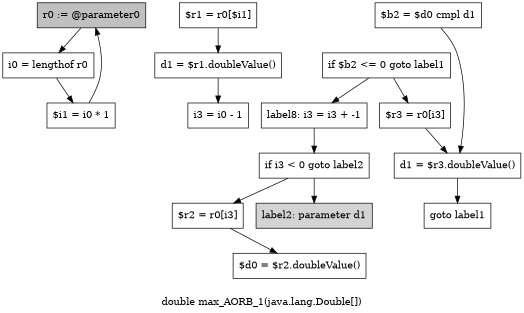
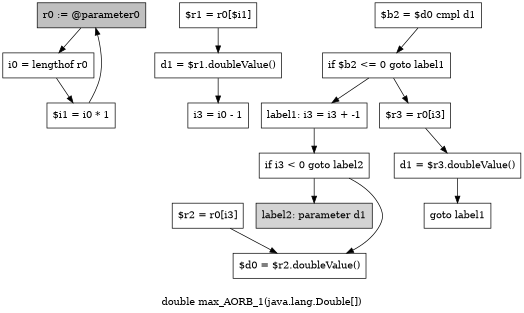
(463, 84) -> (410, 38)
(314, 116) -> (314, 116)
(264, 189) -> (382, 213)
